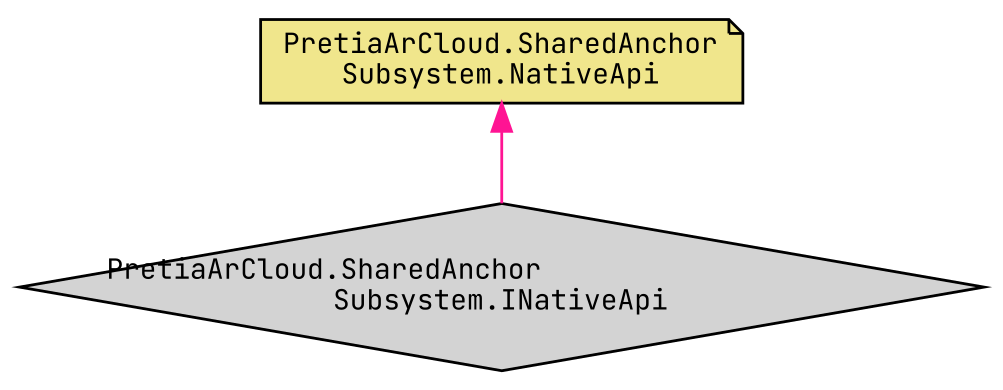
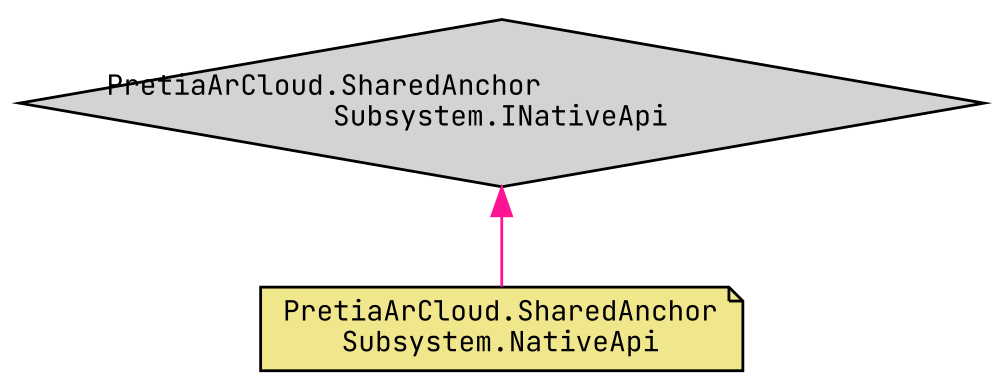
(502, 168) -> (502, 251)
